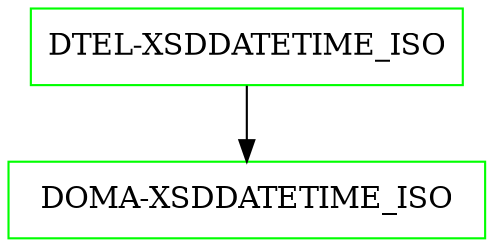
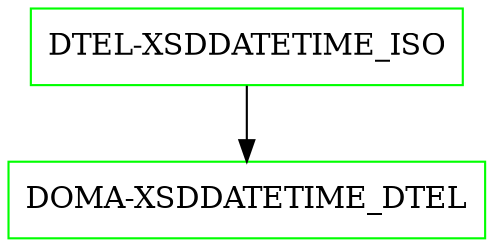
(247, 200) -> (247, 200)
